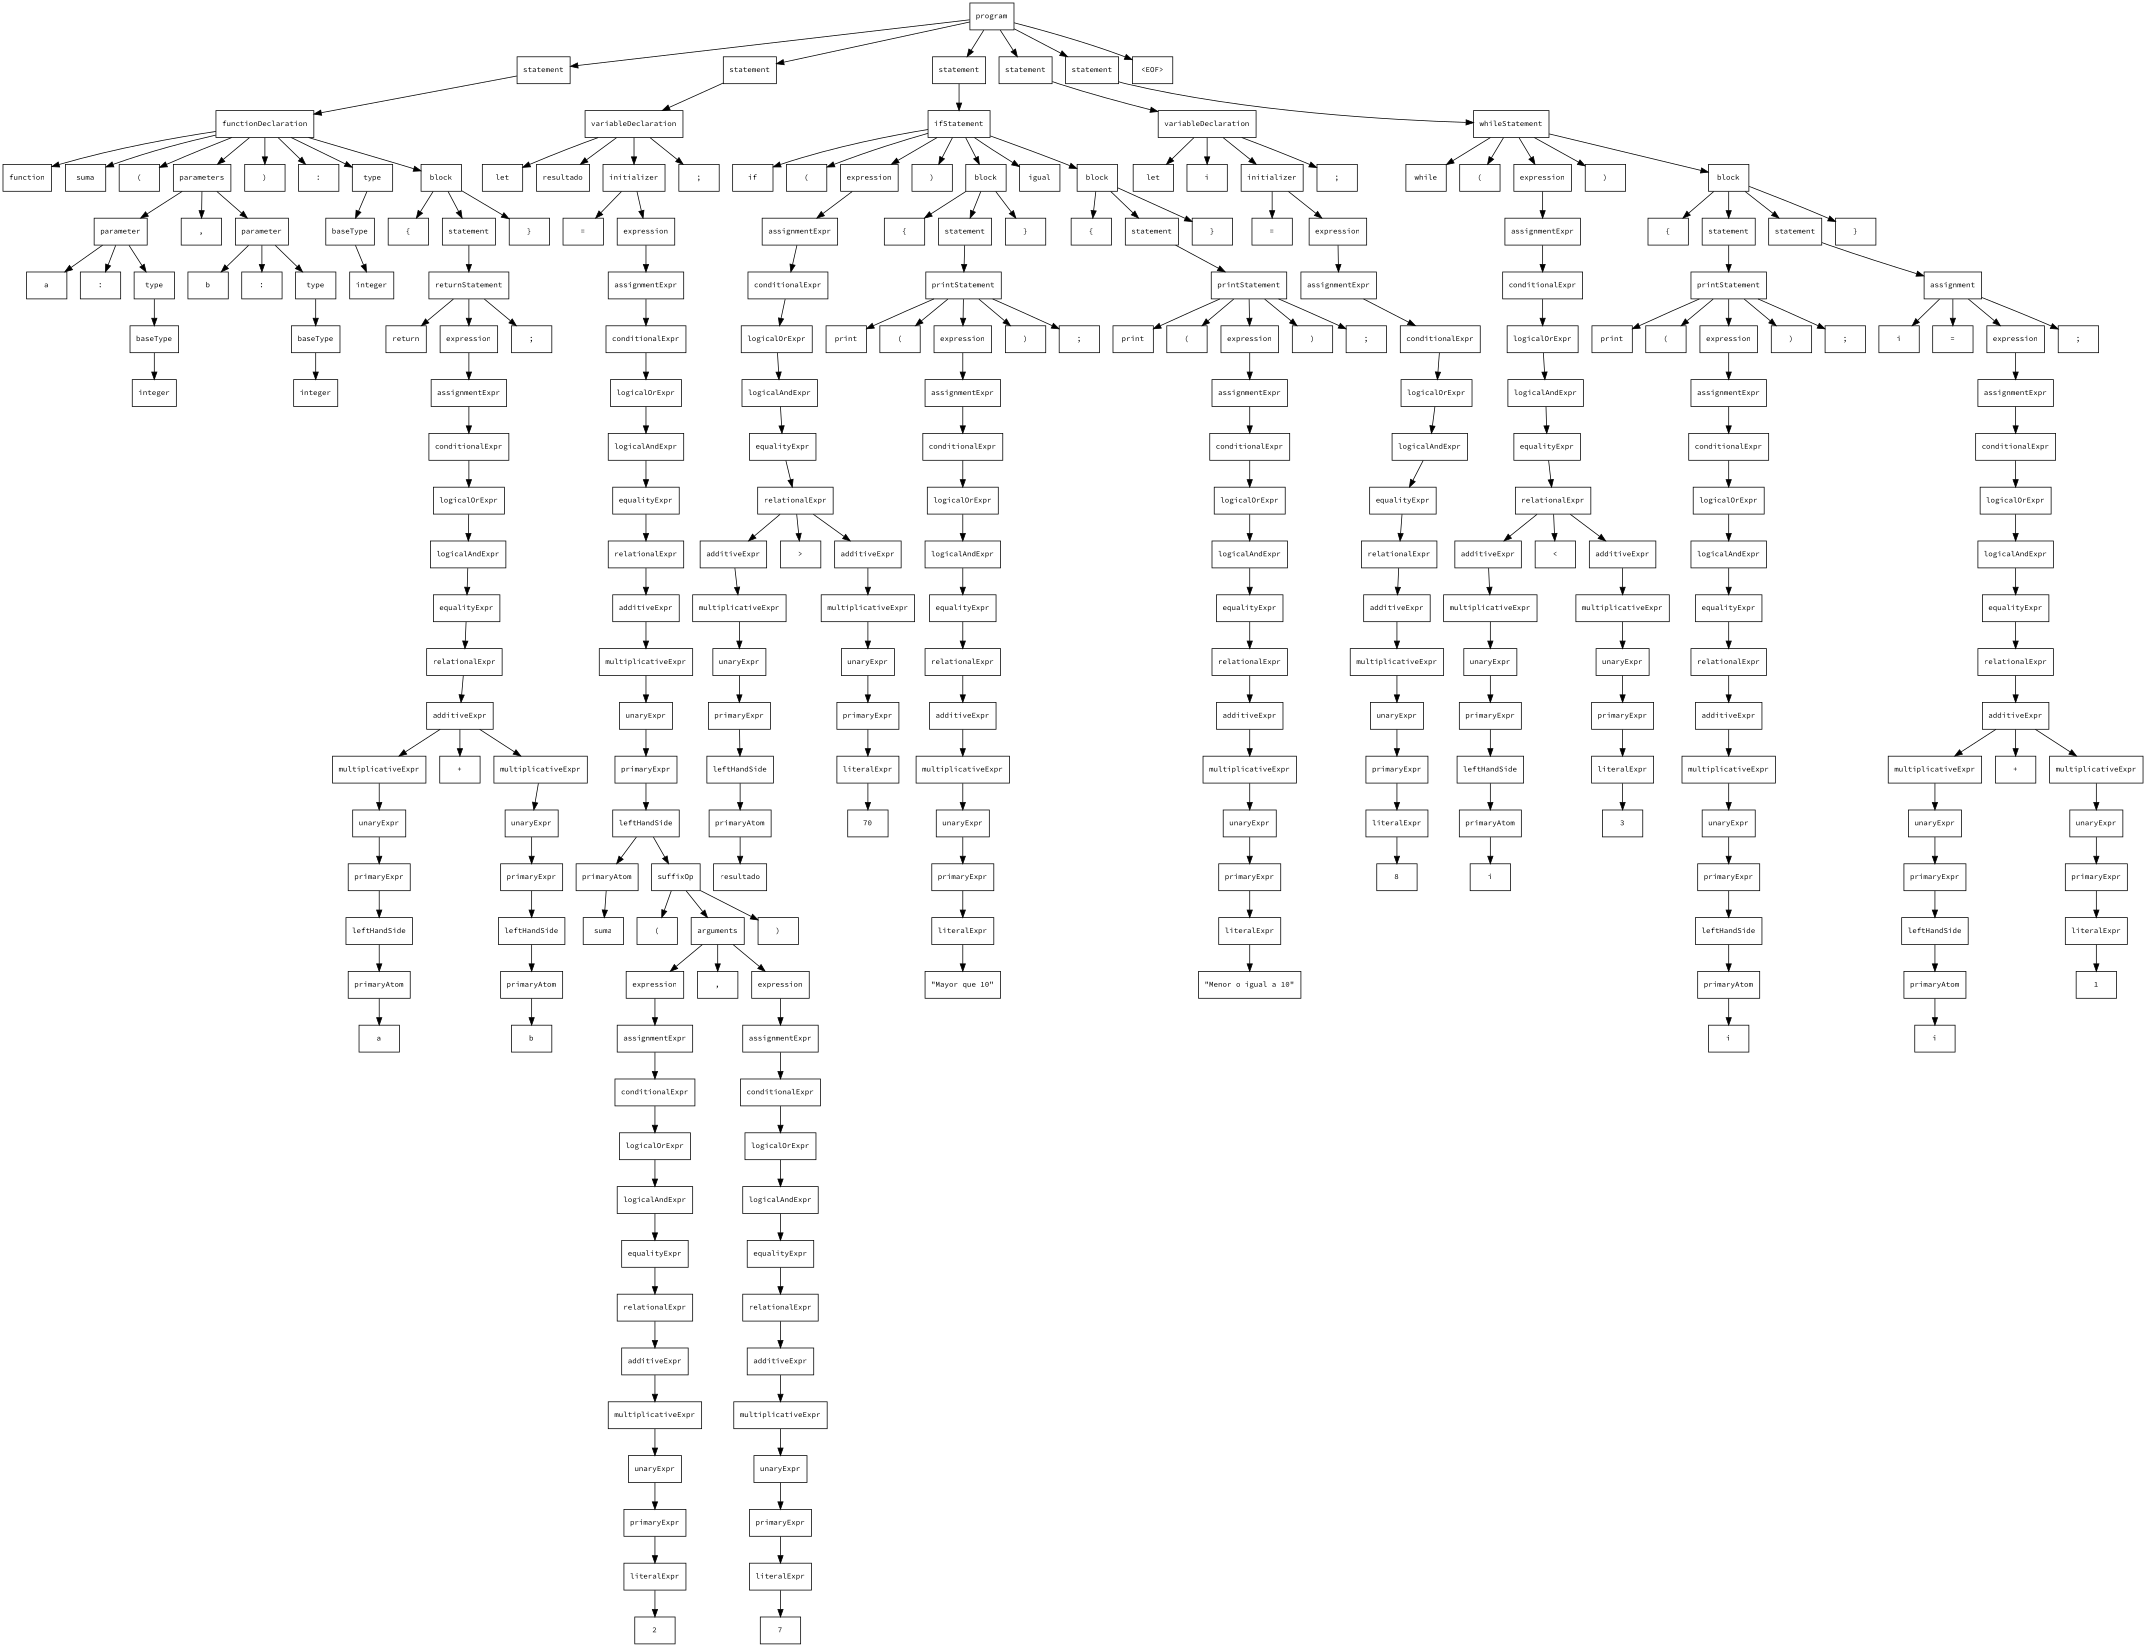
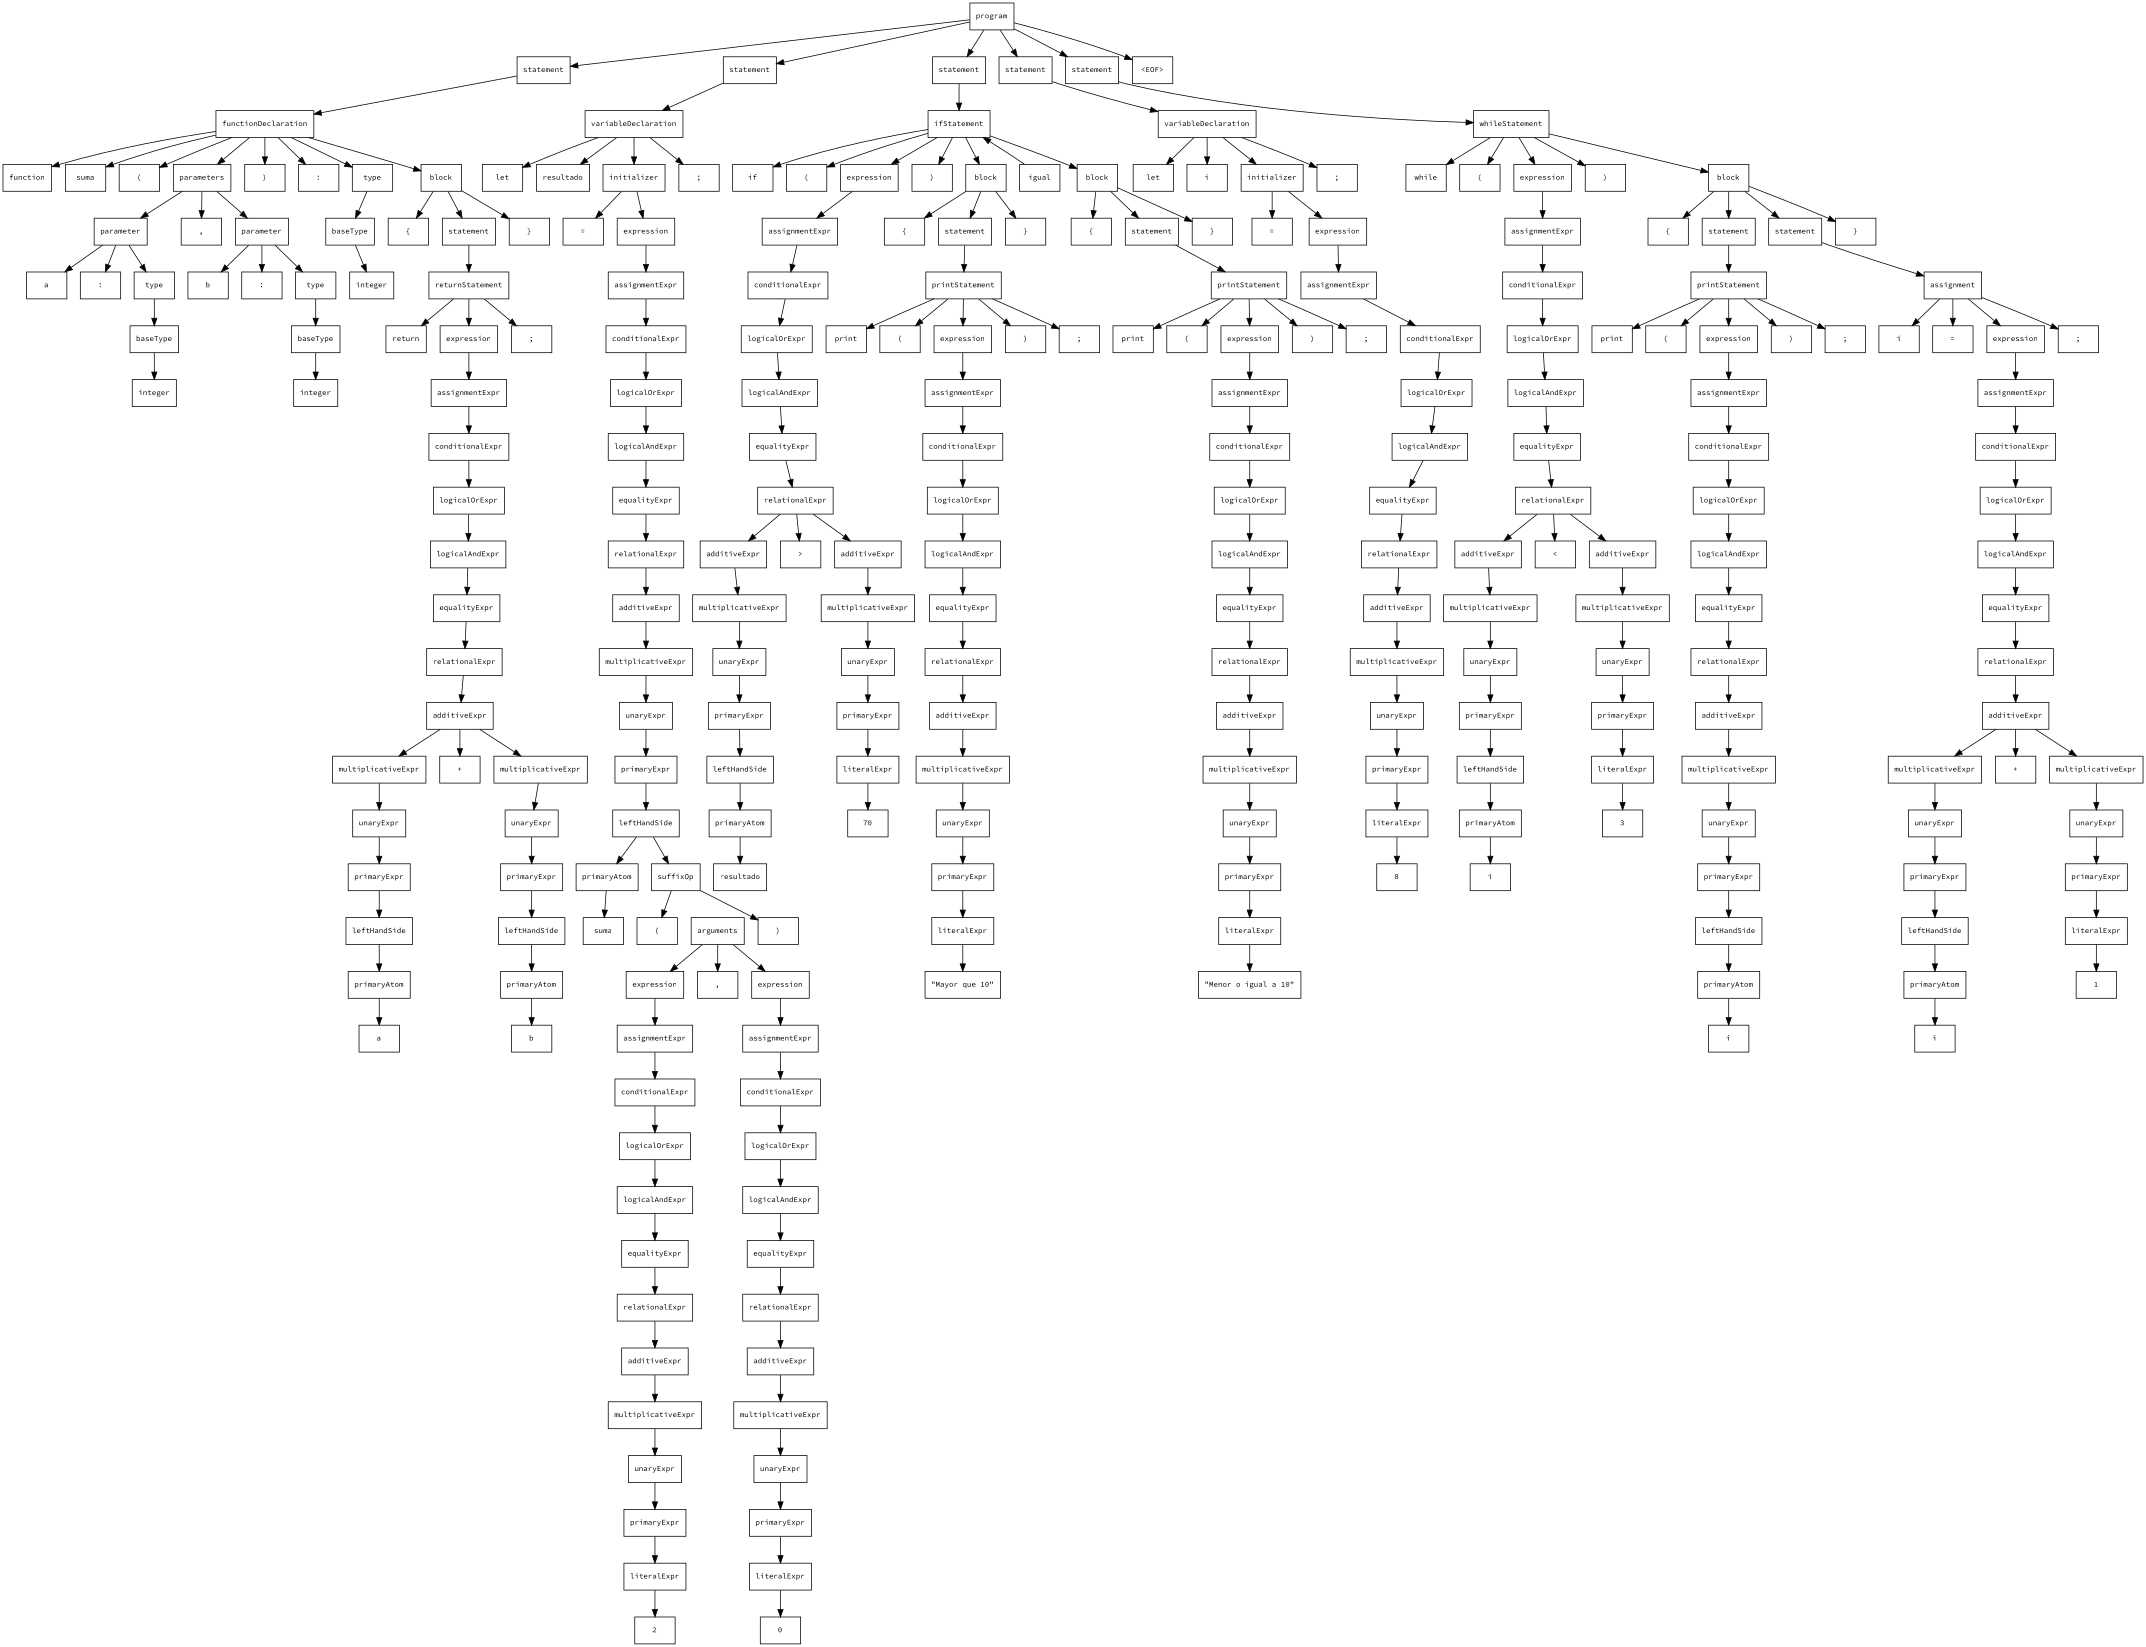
(993, 150) -> (1007, 153)
(694, 901) -> none
(780, 1630) -> (780, 1630)
